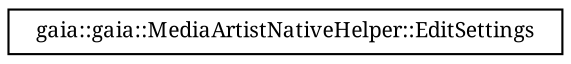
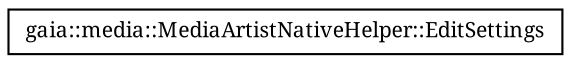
(285, 32) -> (285, 32)
